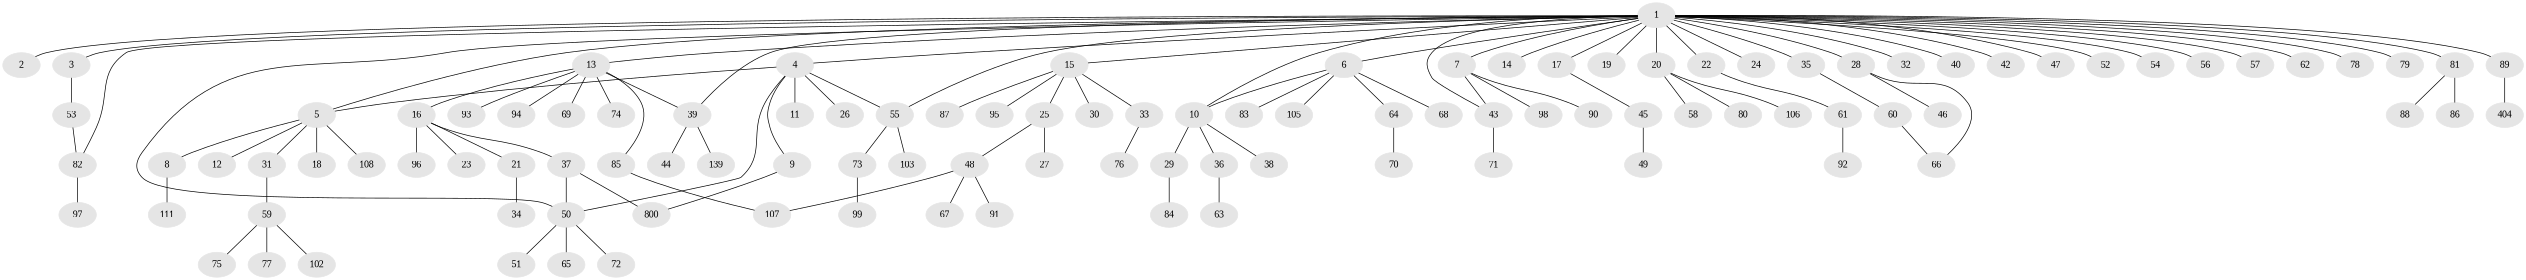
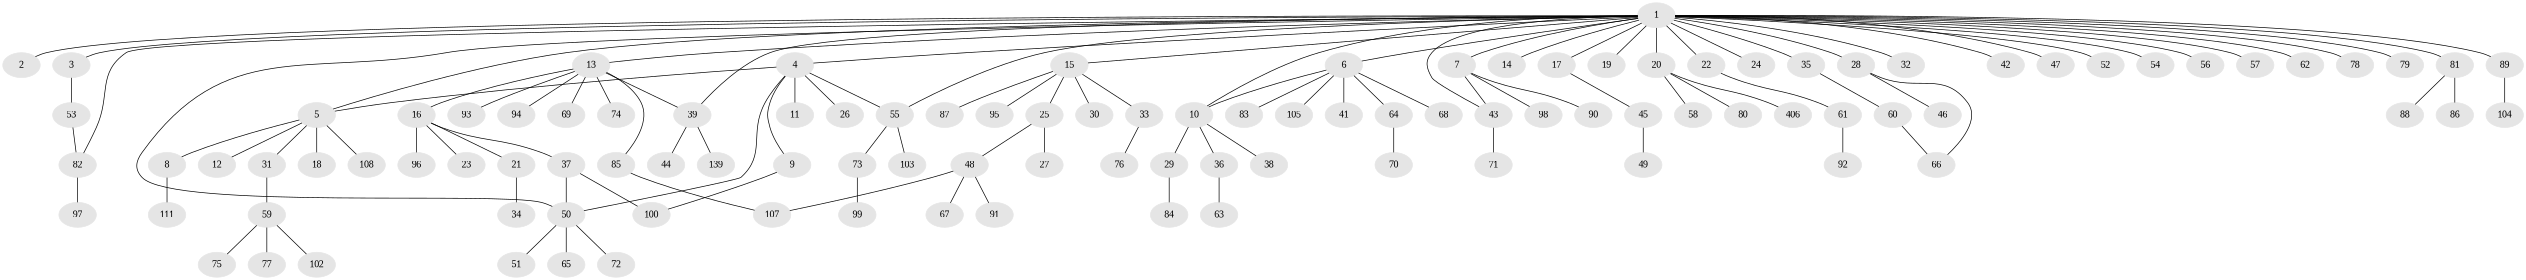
(1956, 65) -> none
none -> (1344, 115)
(1793, 115) -> (1793, 115)
(2505, 115) -> (2505, 115)
(651, 215) -> (651, 215)
